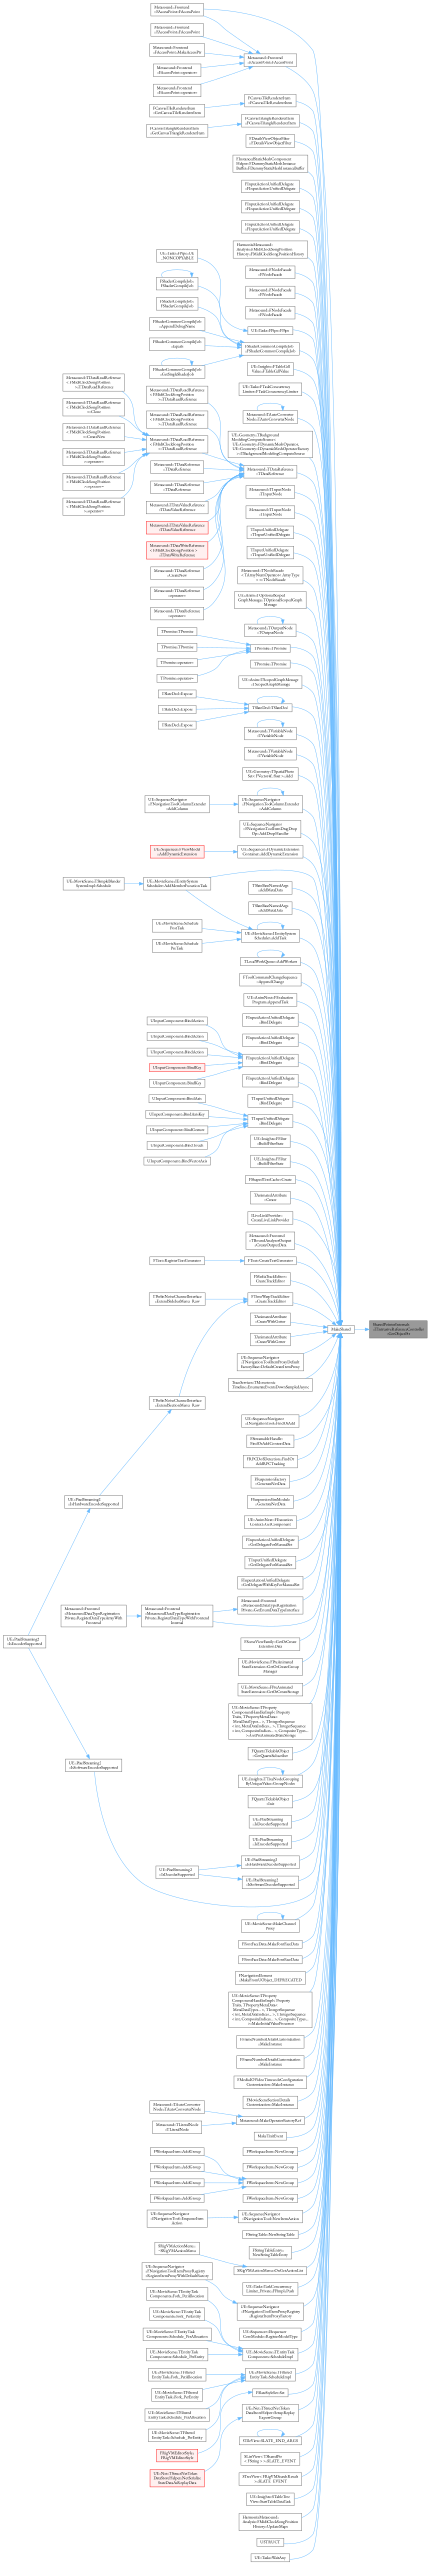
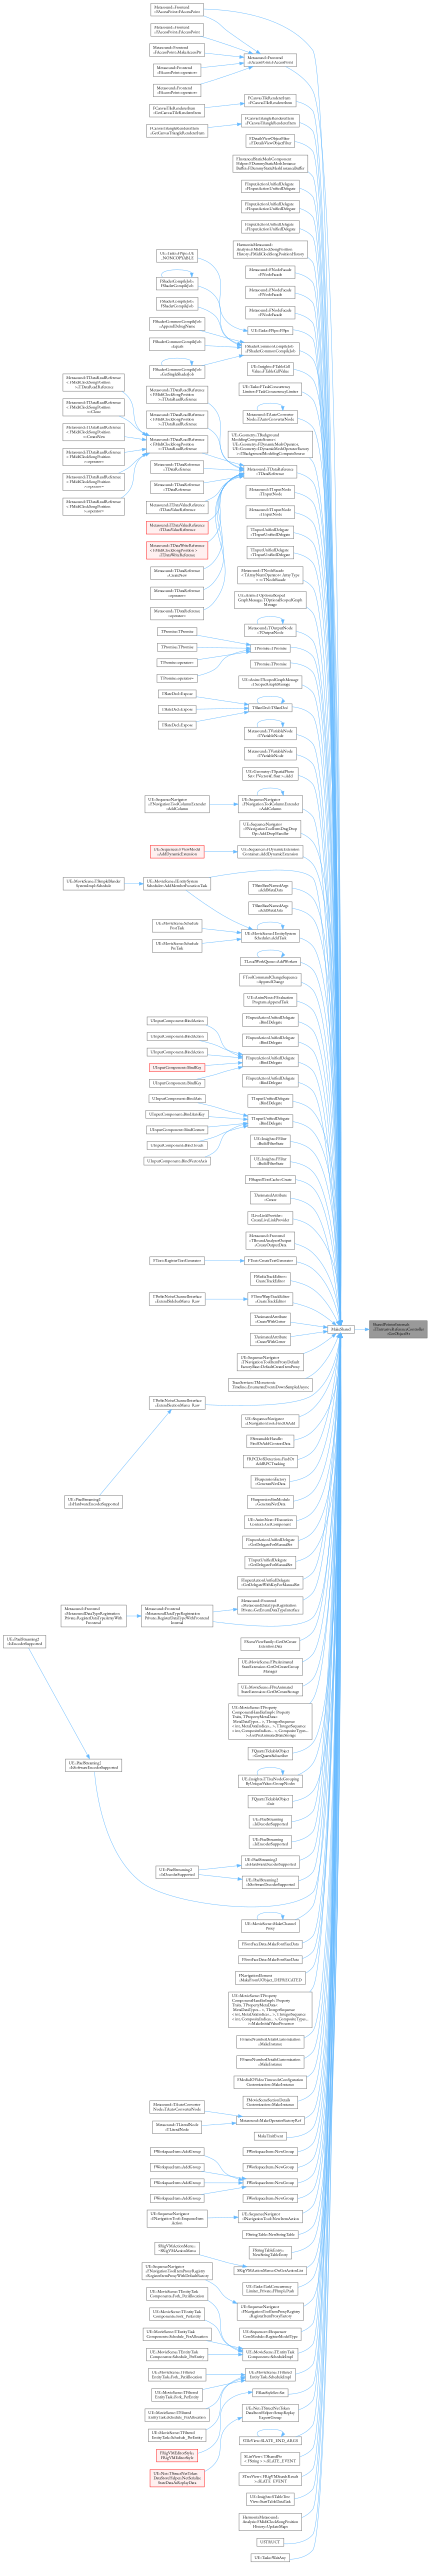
(201, 1342) -> (292, 1402)
(58, 1574) -> none
